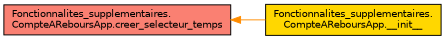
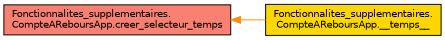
(353, 20) -> (353, 20)
